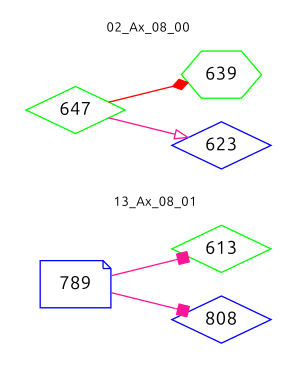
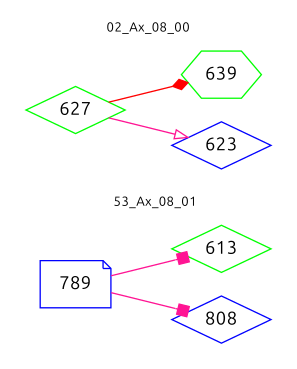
(76, 110) -> (76, 110)
(155, 202) -> (155, 202)
